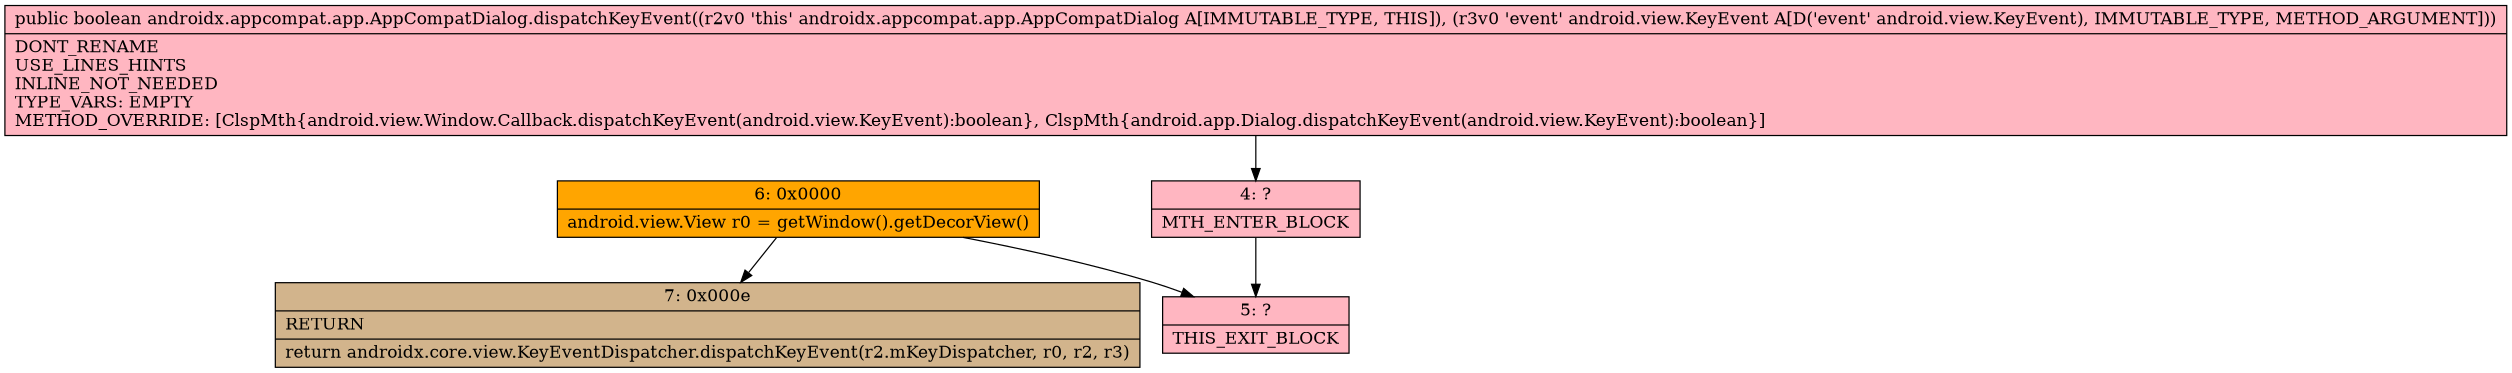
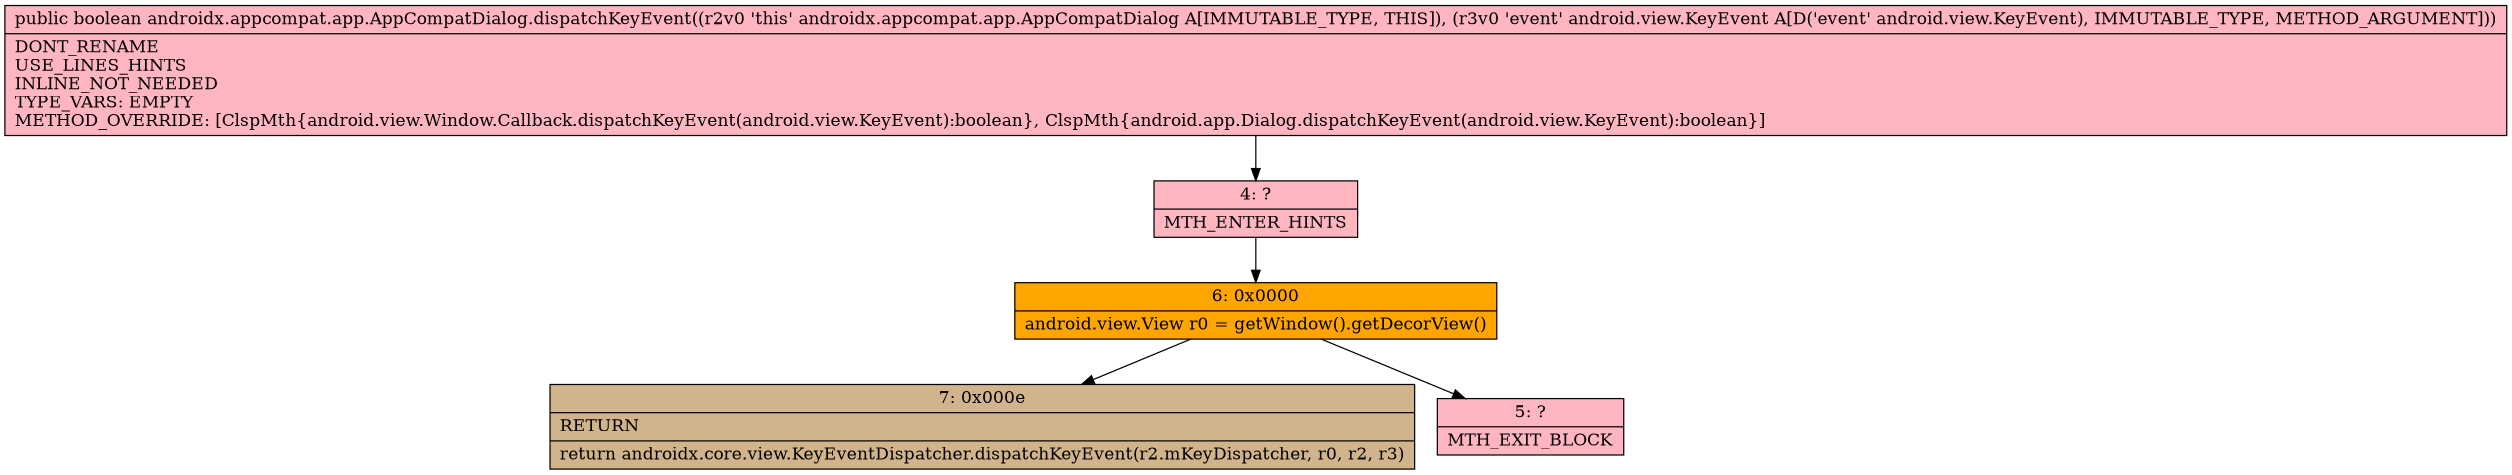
(1256, 223) -> (1256, 223)
(1256, 261) -> (1256, 254)
(1256, 338) -> (1531, 440)
